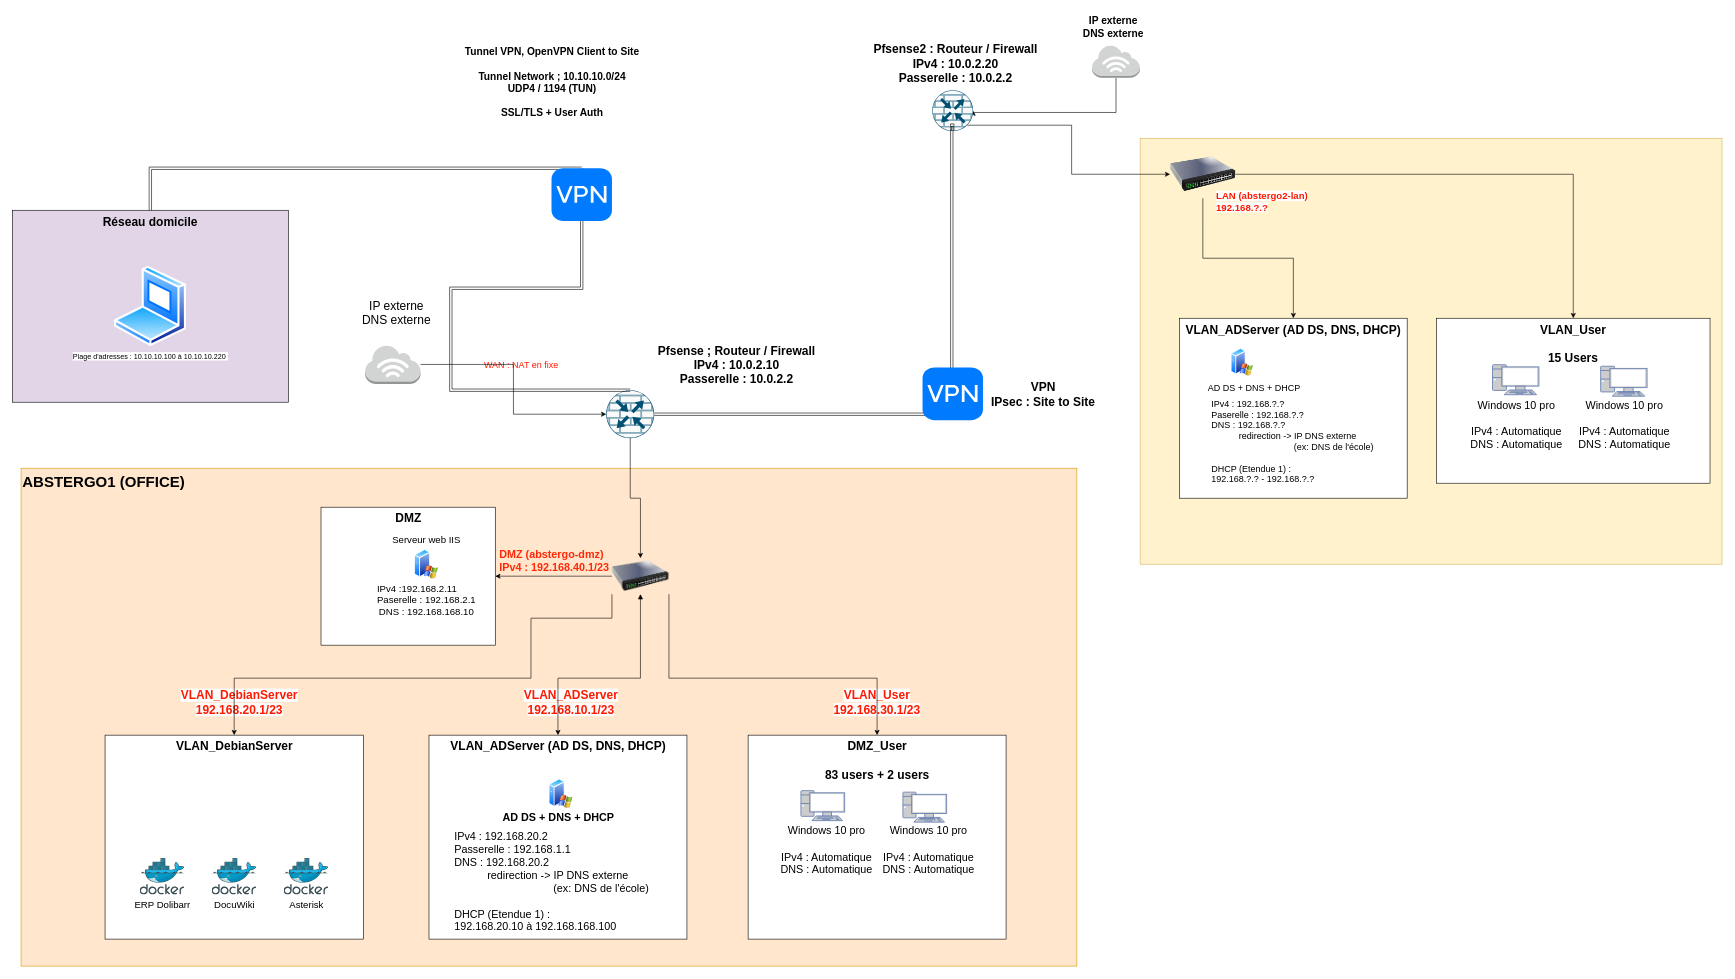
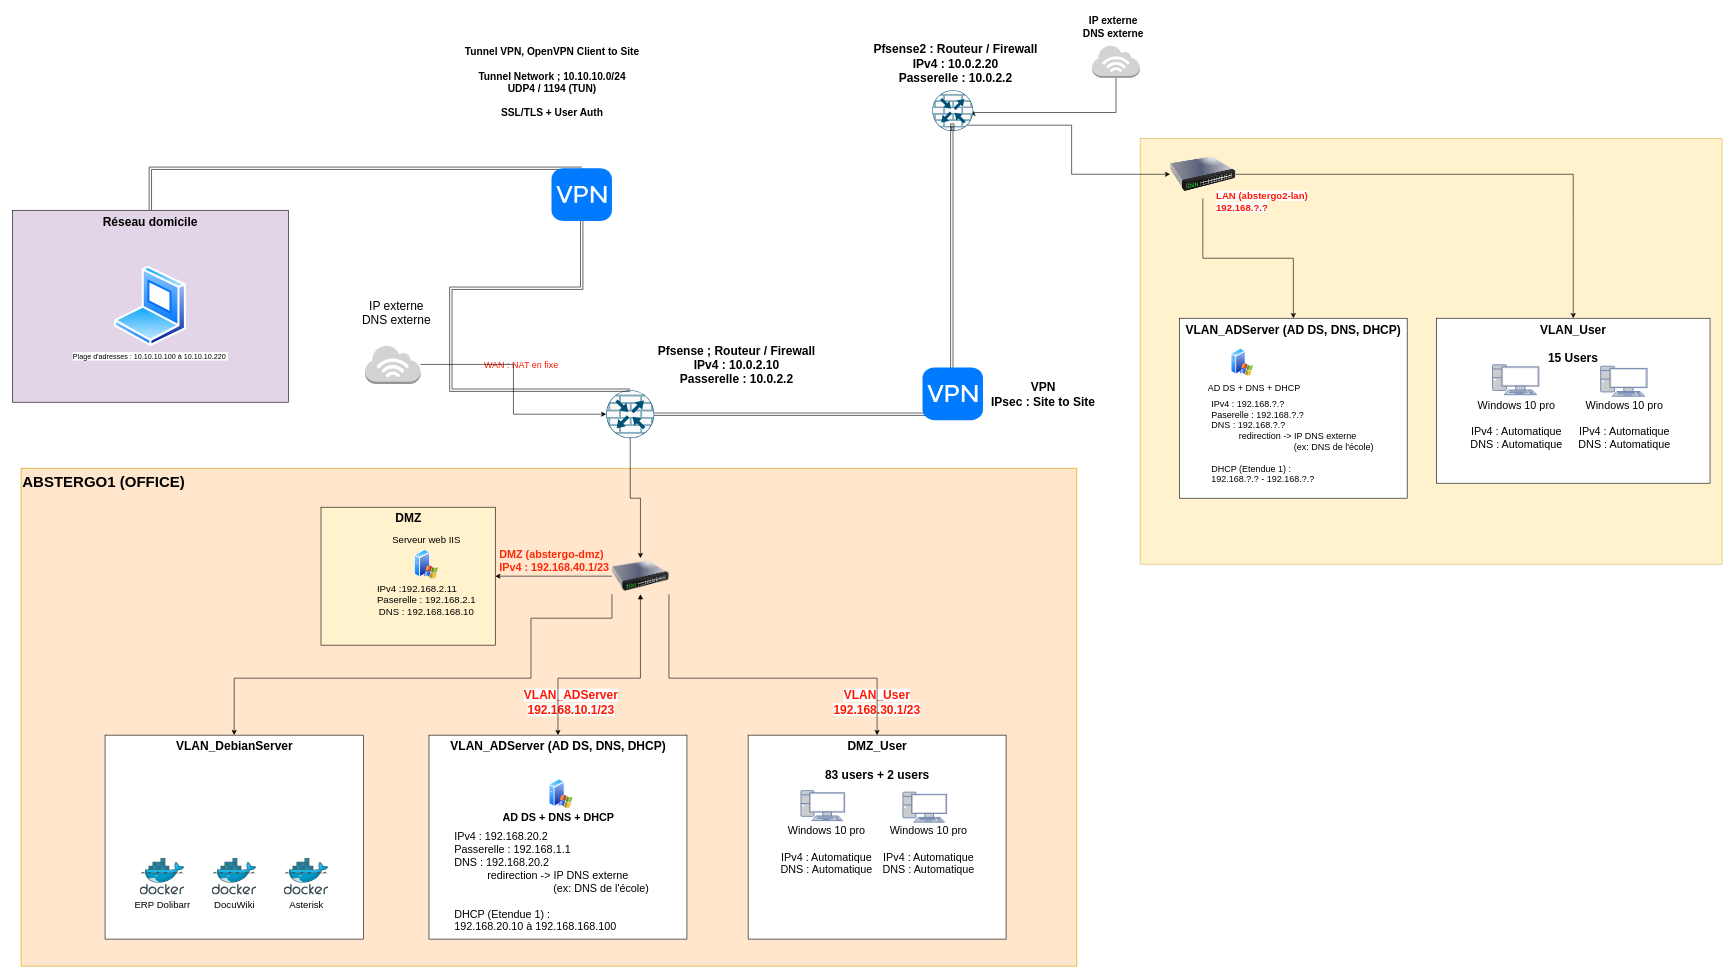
(408, 576) -> (408, 576)
(239, 699) -> none
